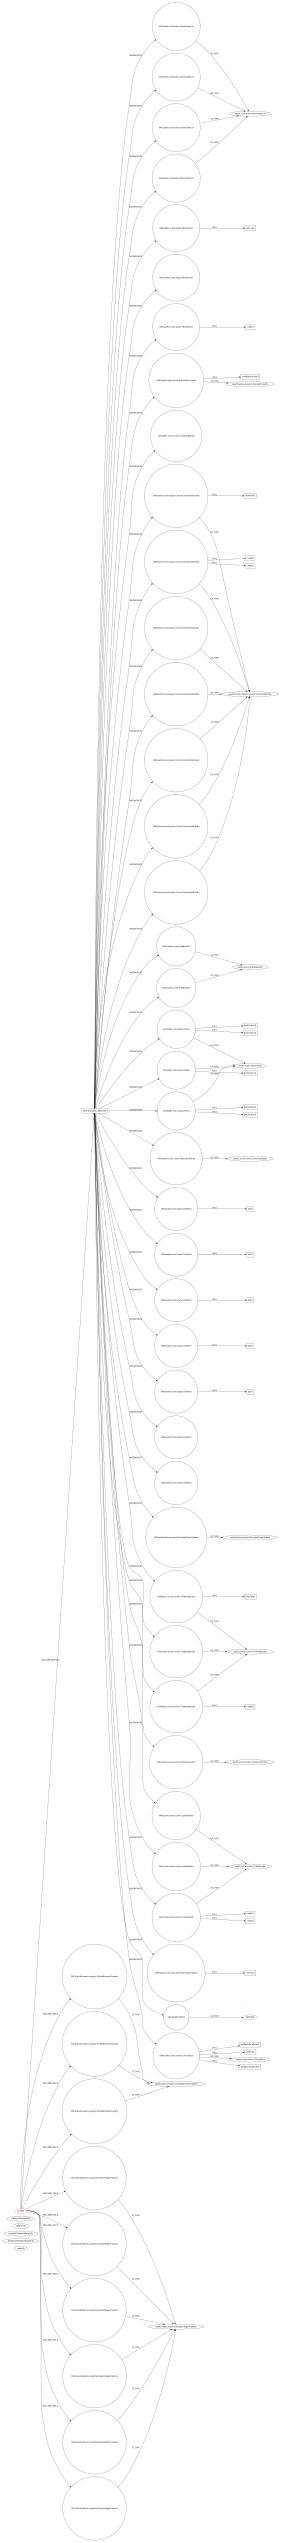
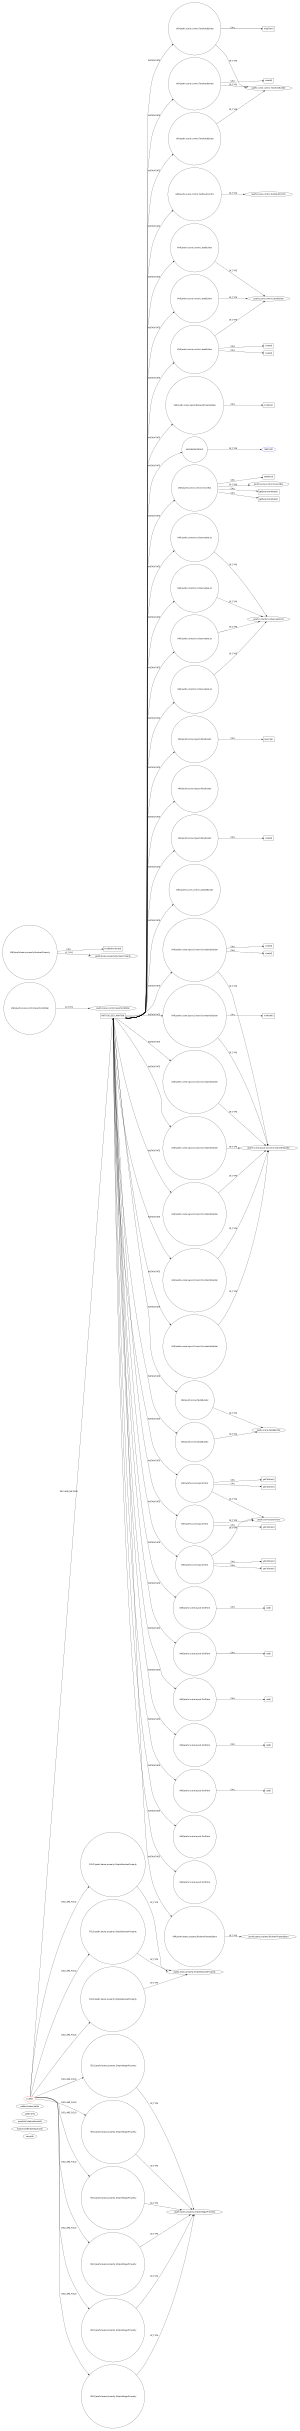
(109, 714) -> none
(250, 967) -> (269, 1430)
(126, 1129) -> none
